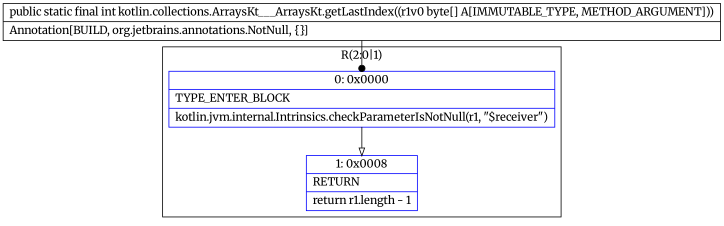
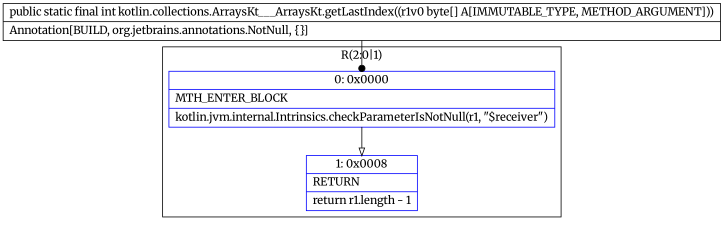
(233, 98) -> (232, 98)
